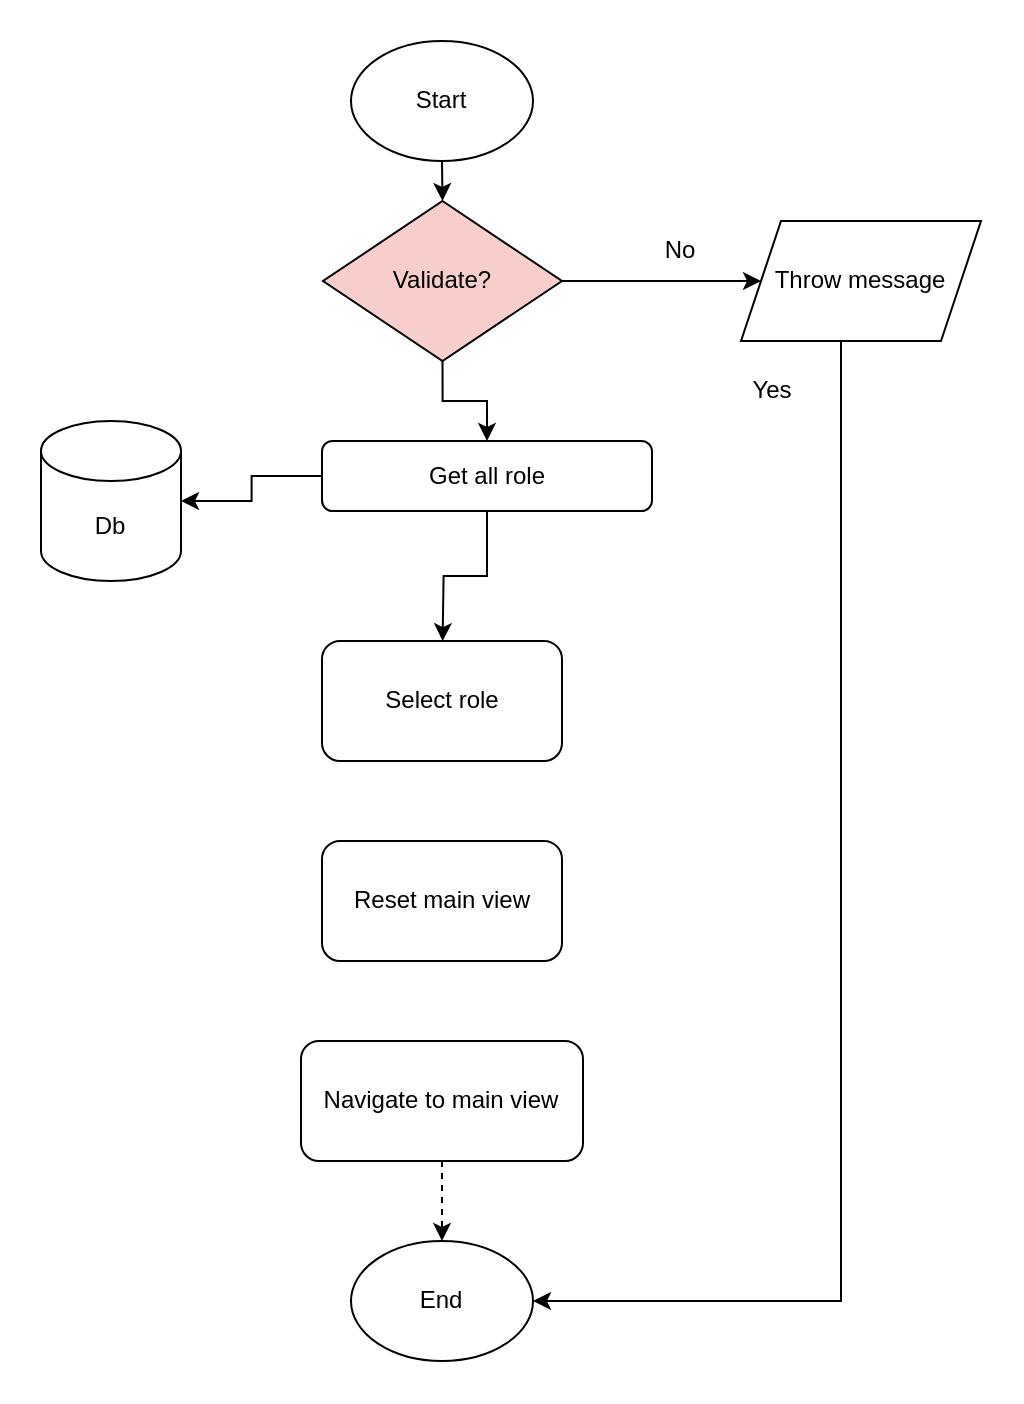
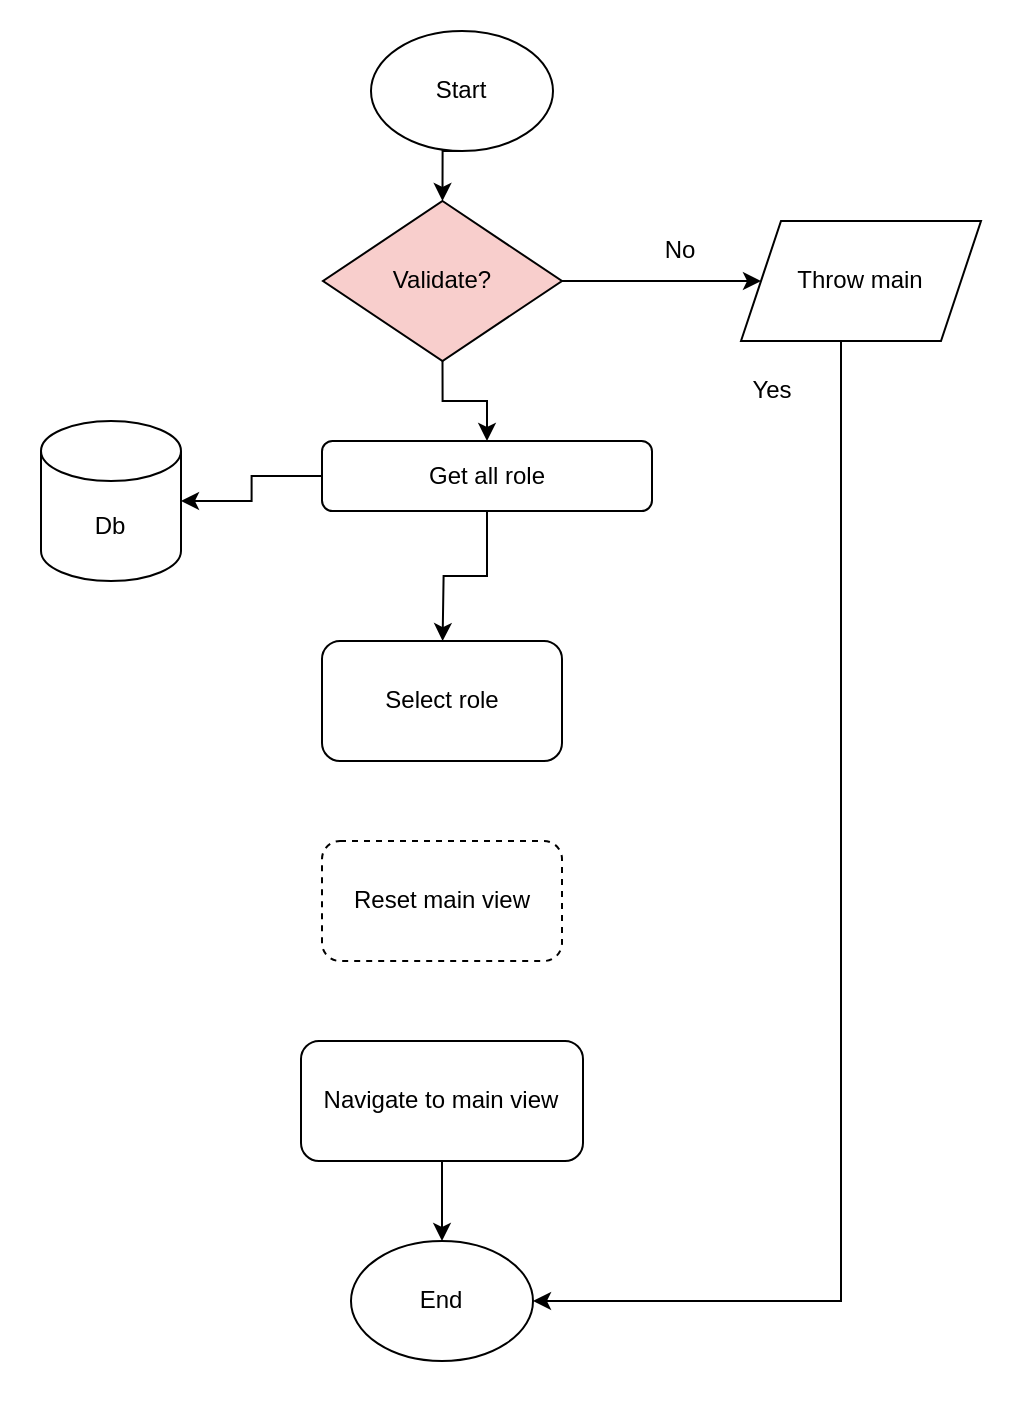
(442, 101) -> (462, 91)
(861, 281) -> (861, 281)
(442, 901) -> (442, 901)
(442, 1193) -> (442, 1193)
